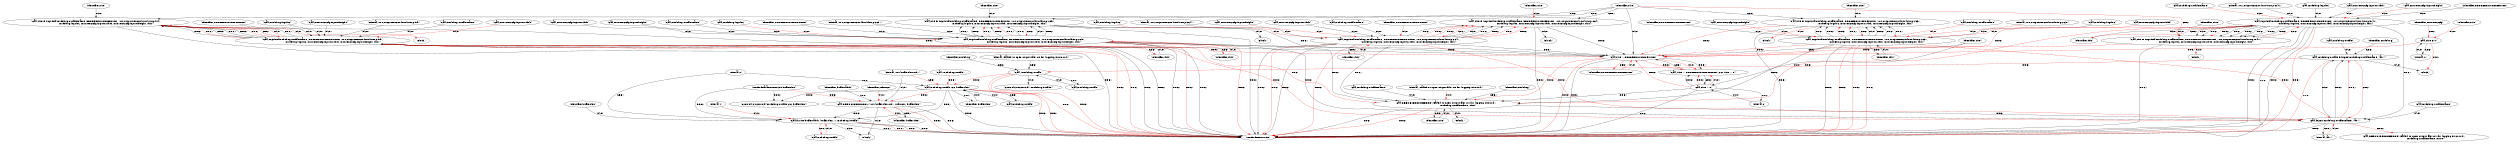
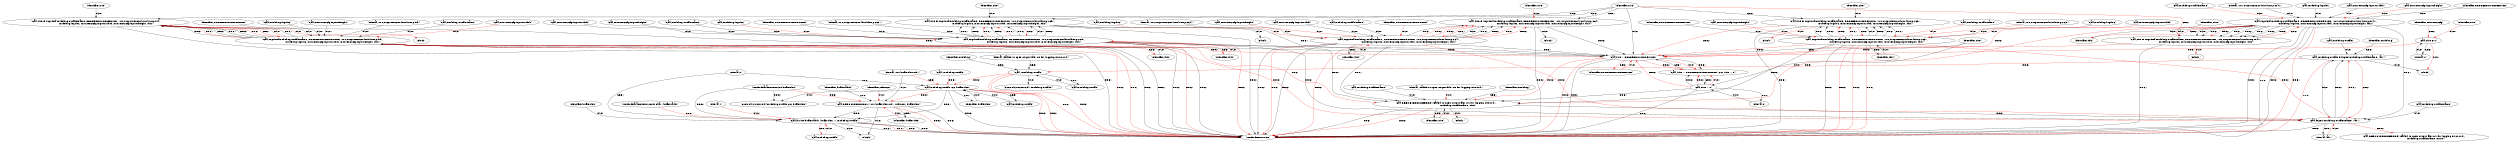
(810, 95) -> (810, 95)
none -> (650, 104)
